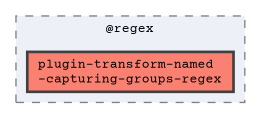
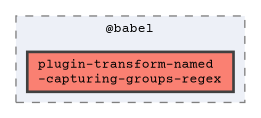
(130, 29) -> (130, 29)
